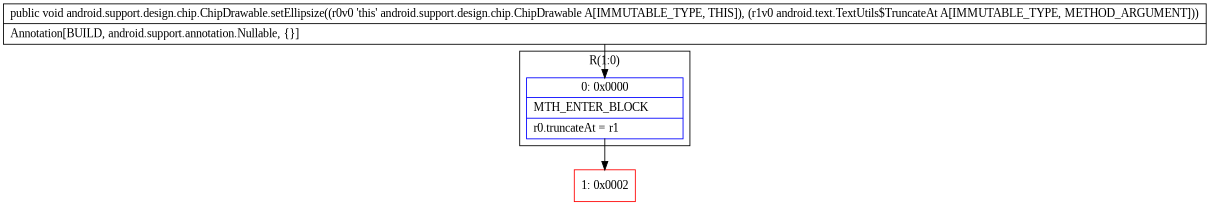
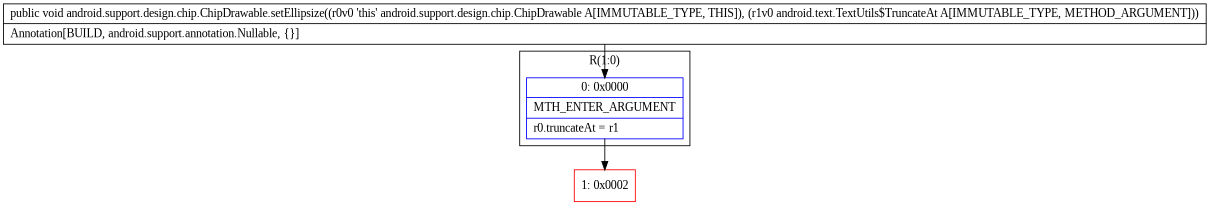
(591, 107) -> (605, 107)
